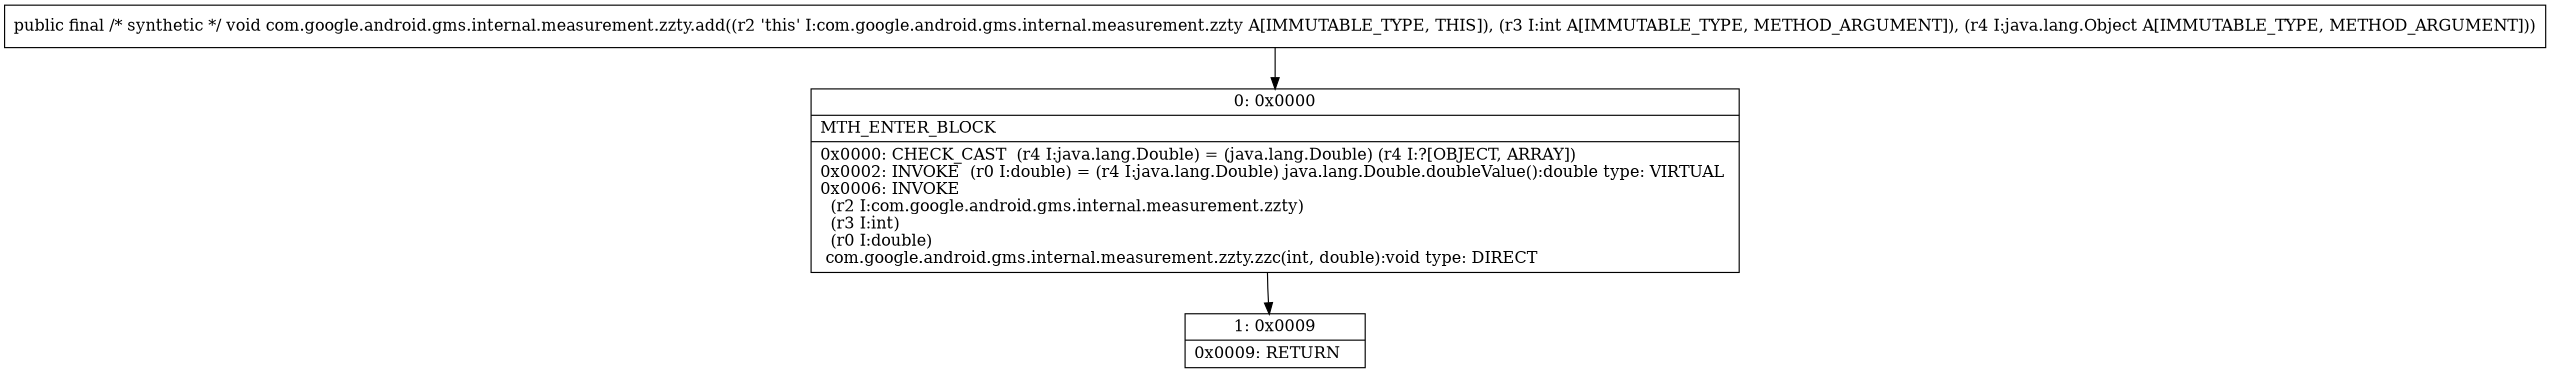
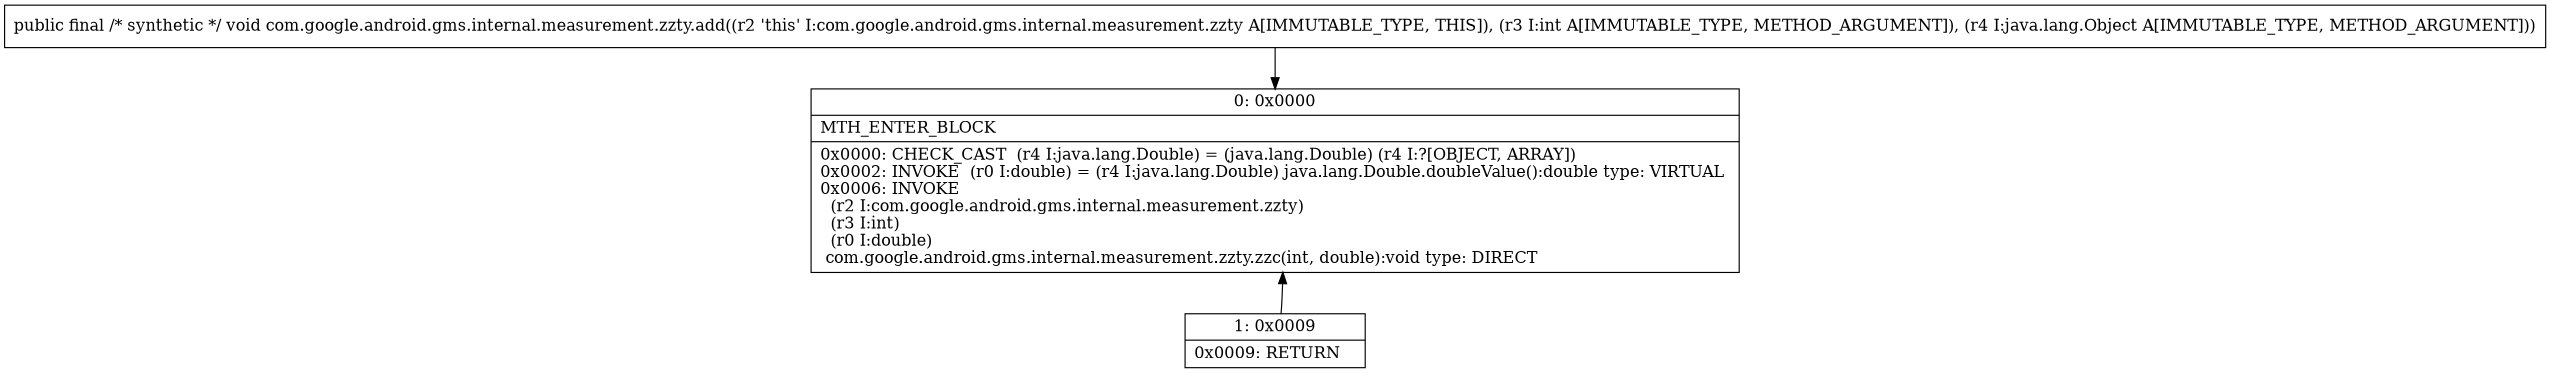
(1268, 287) -> (1282, 299)
